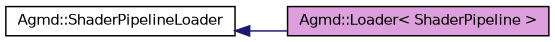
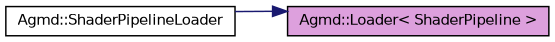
(269, 31) -> (254, 11)
